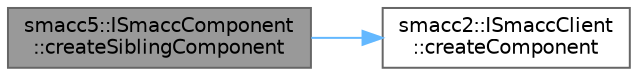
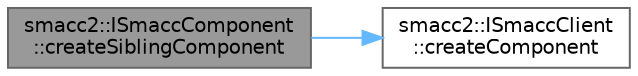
(159, 38) -> (159, 38)
